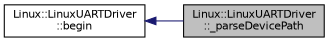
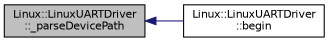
(170, 21) -> (170, 21)
